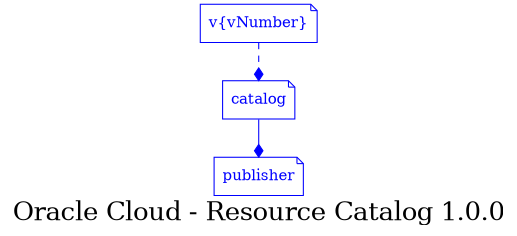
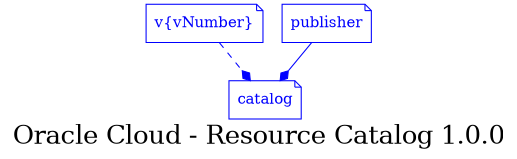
(259, 132) -> (300, 57)
